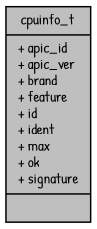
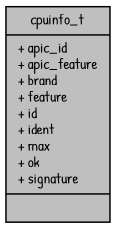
(47, 65) -> (58, 65)
